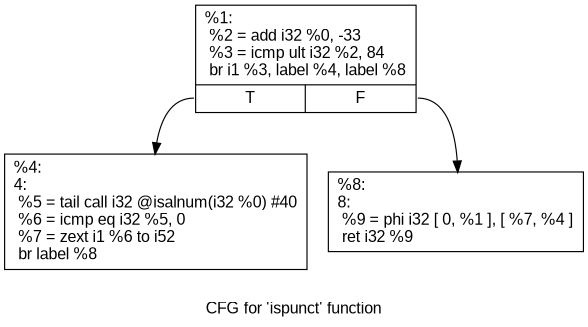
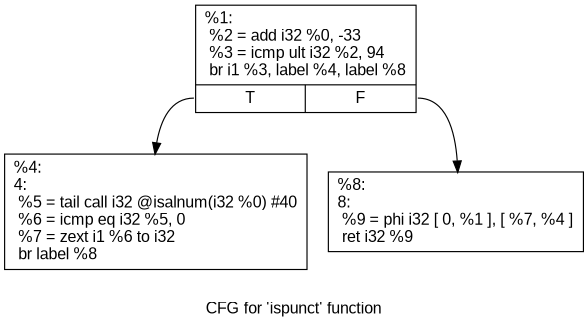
(295, 53) -> (295, 53)
(95, 237) -> (95, 237)
